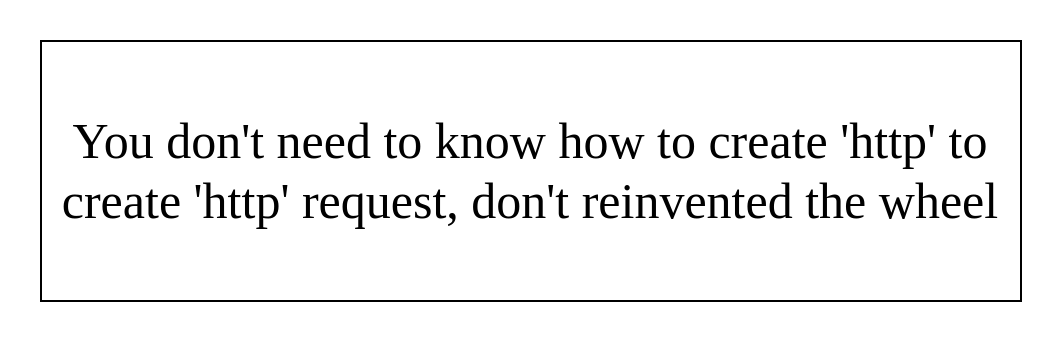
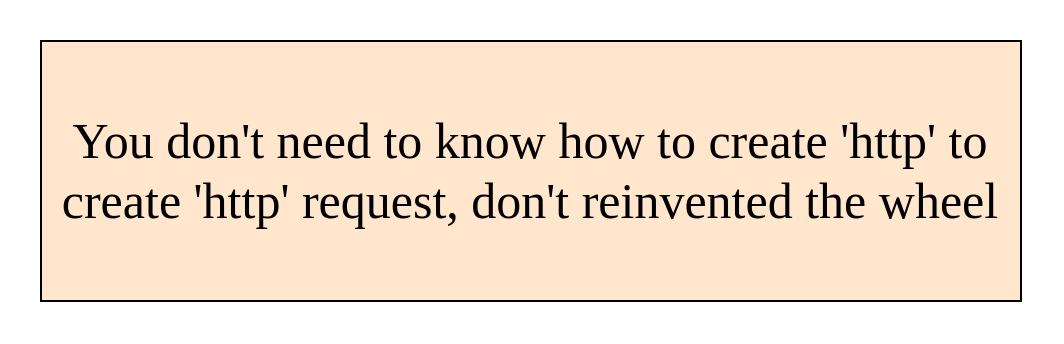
(531, 171) -> (531, 171)
